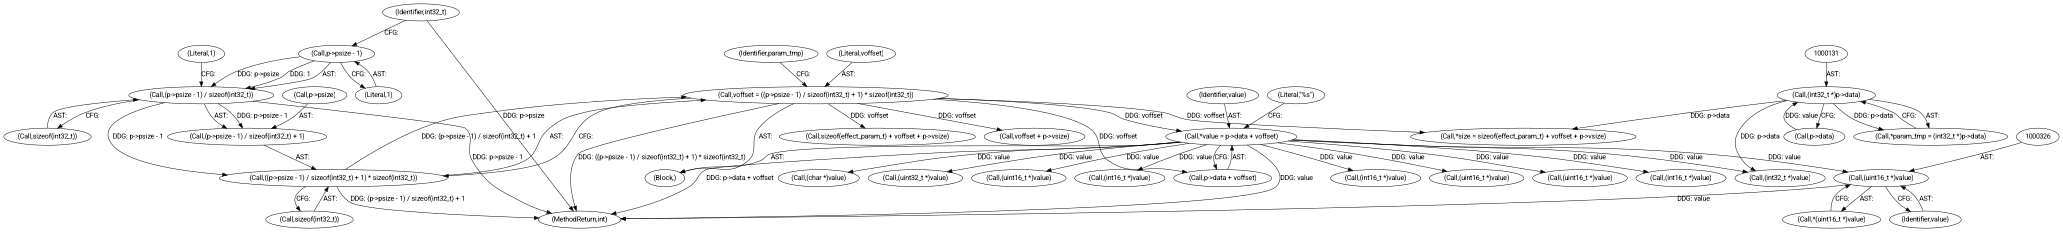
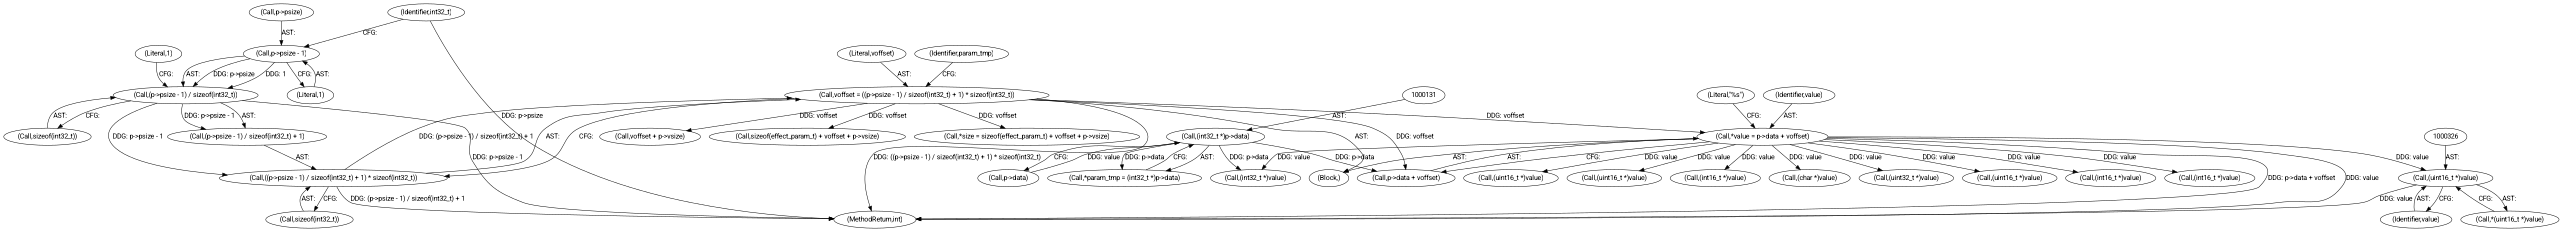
(1682, 114) -> (1313, 154)
(293, 117) -> (281, 31)
